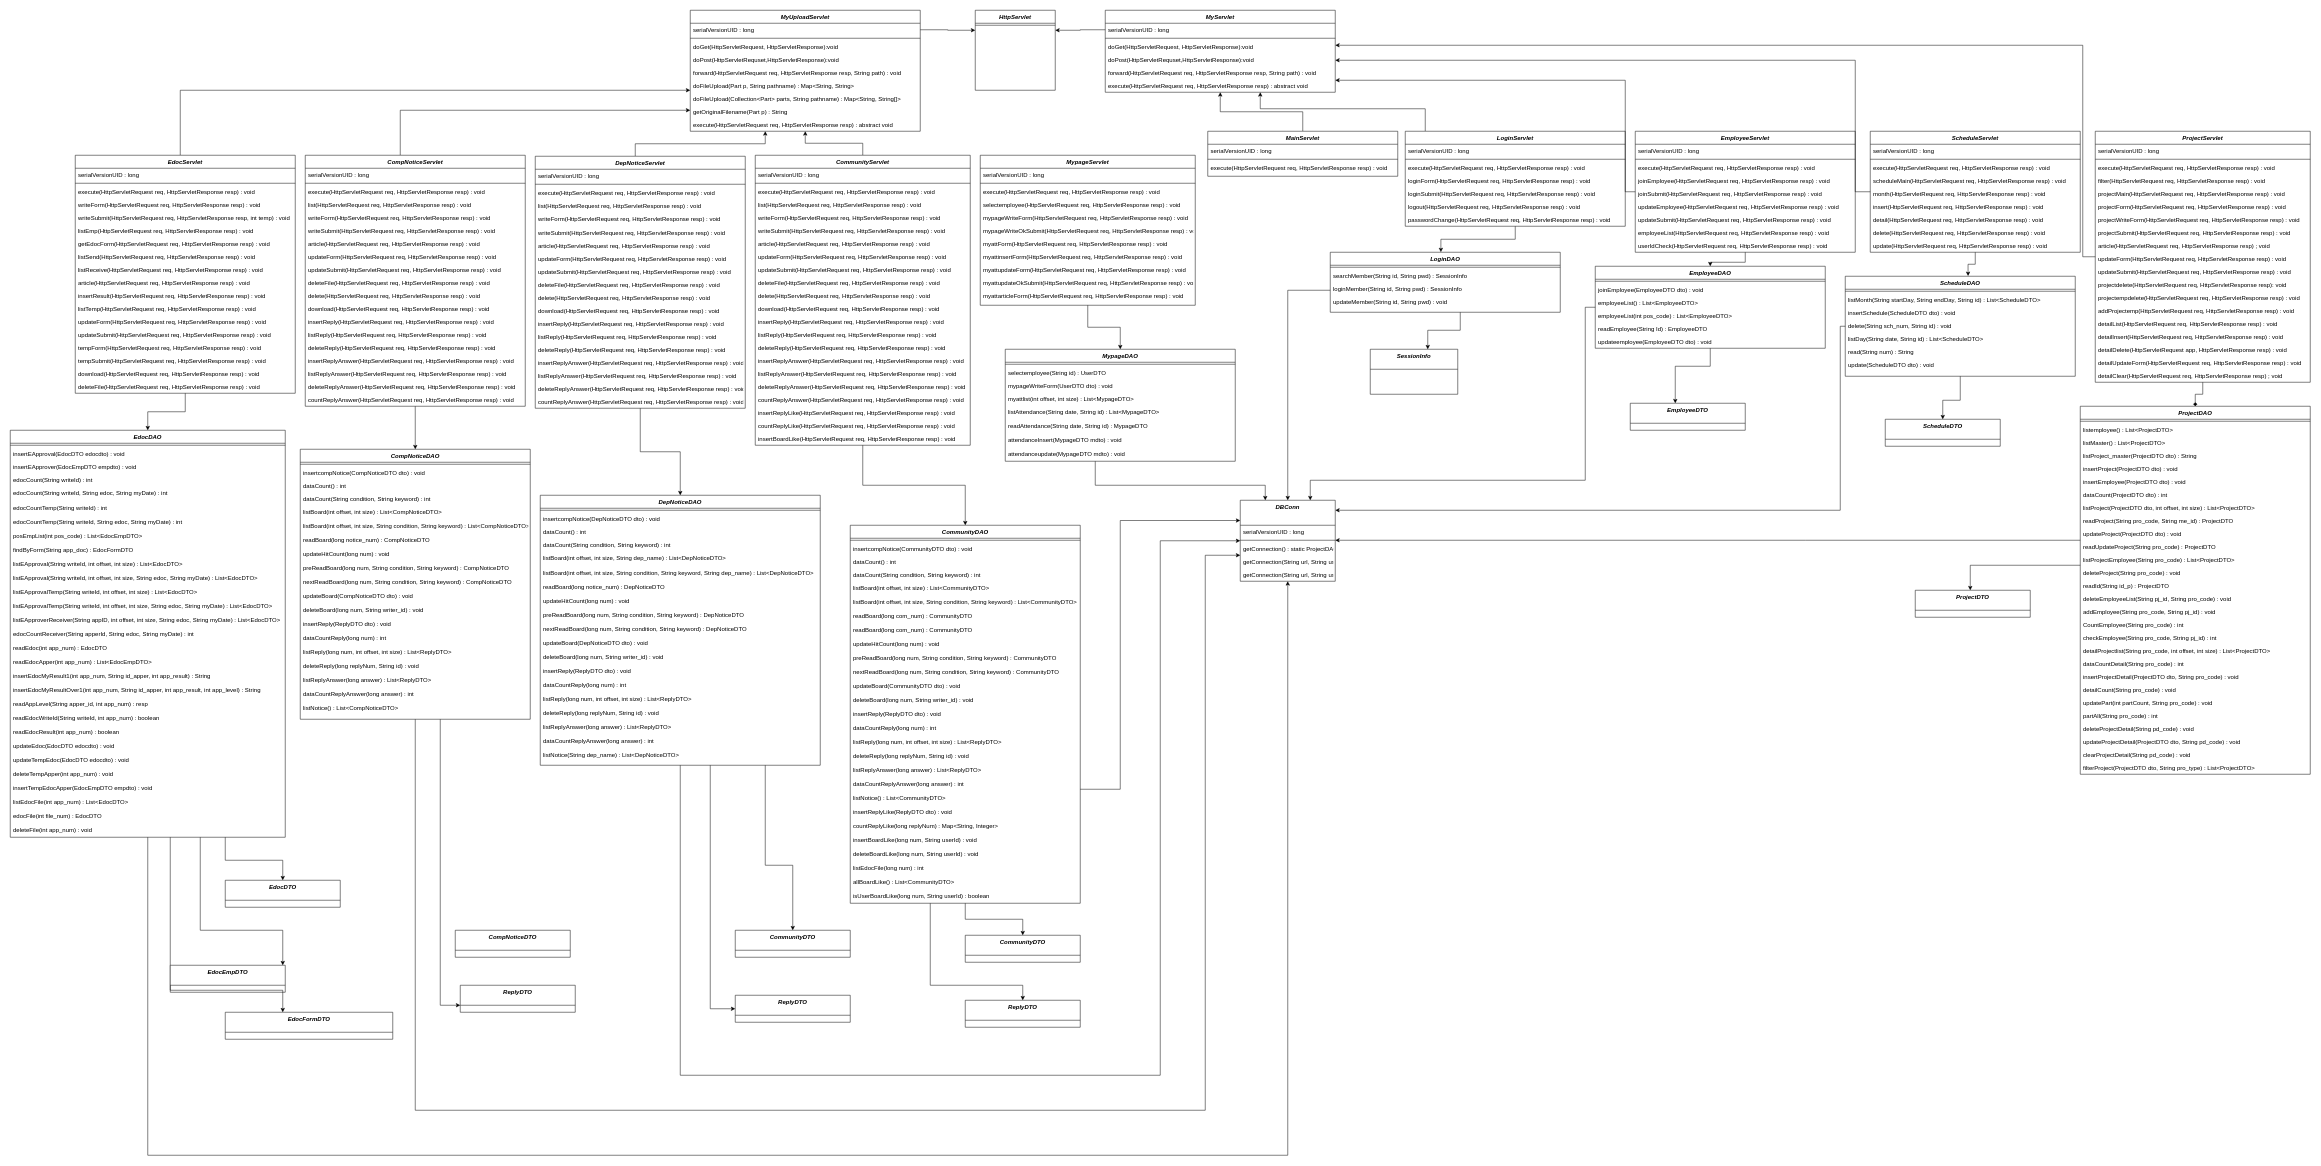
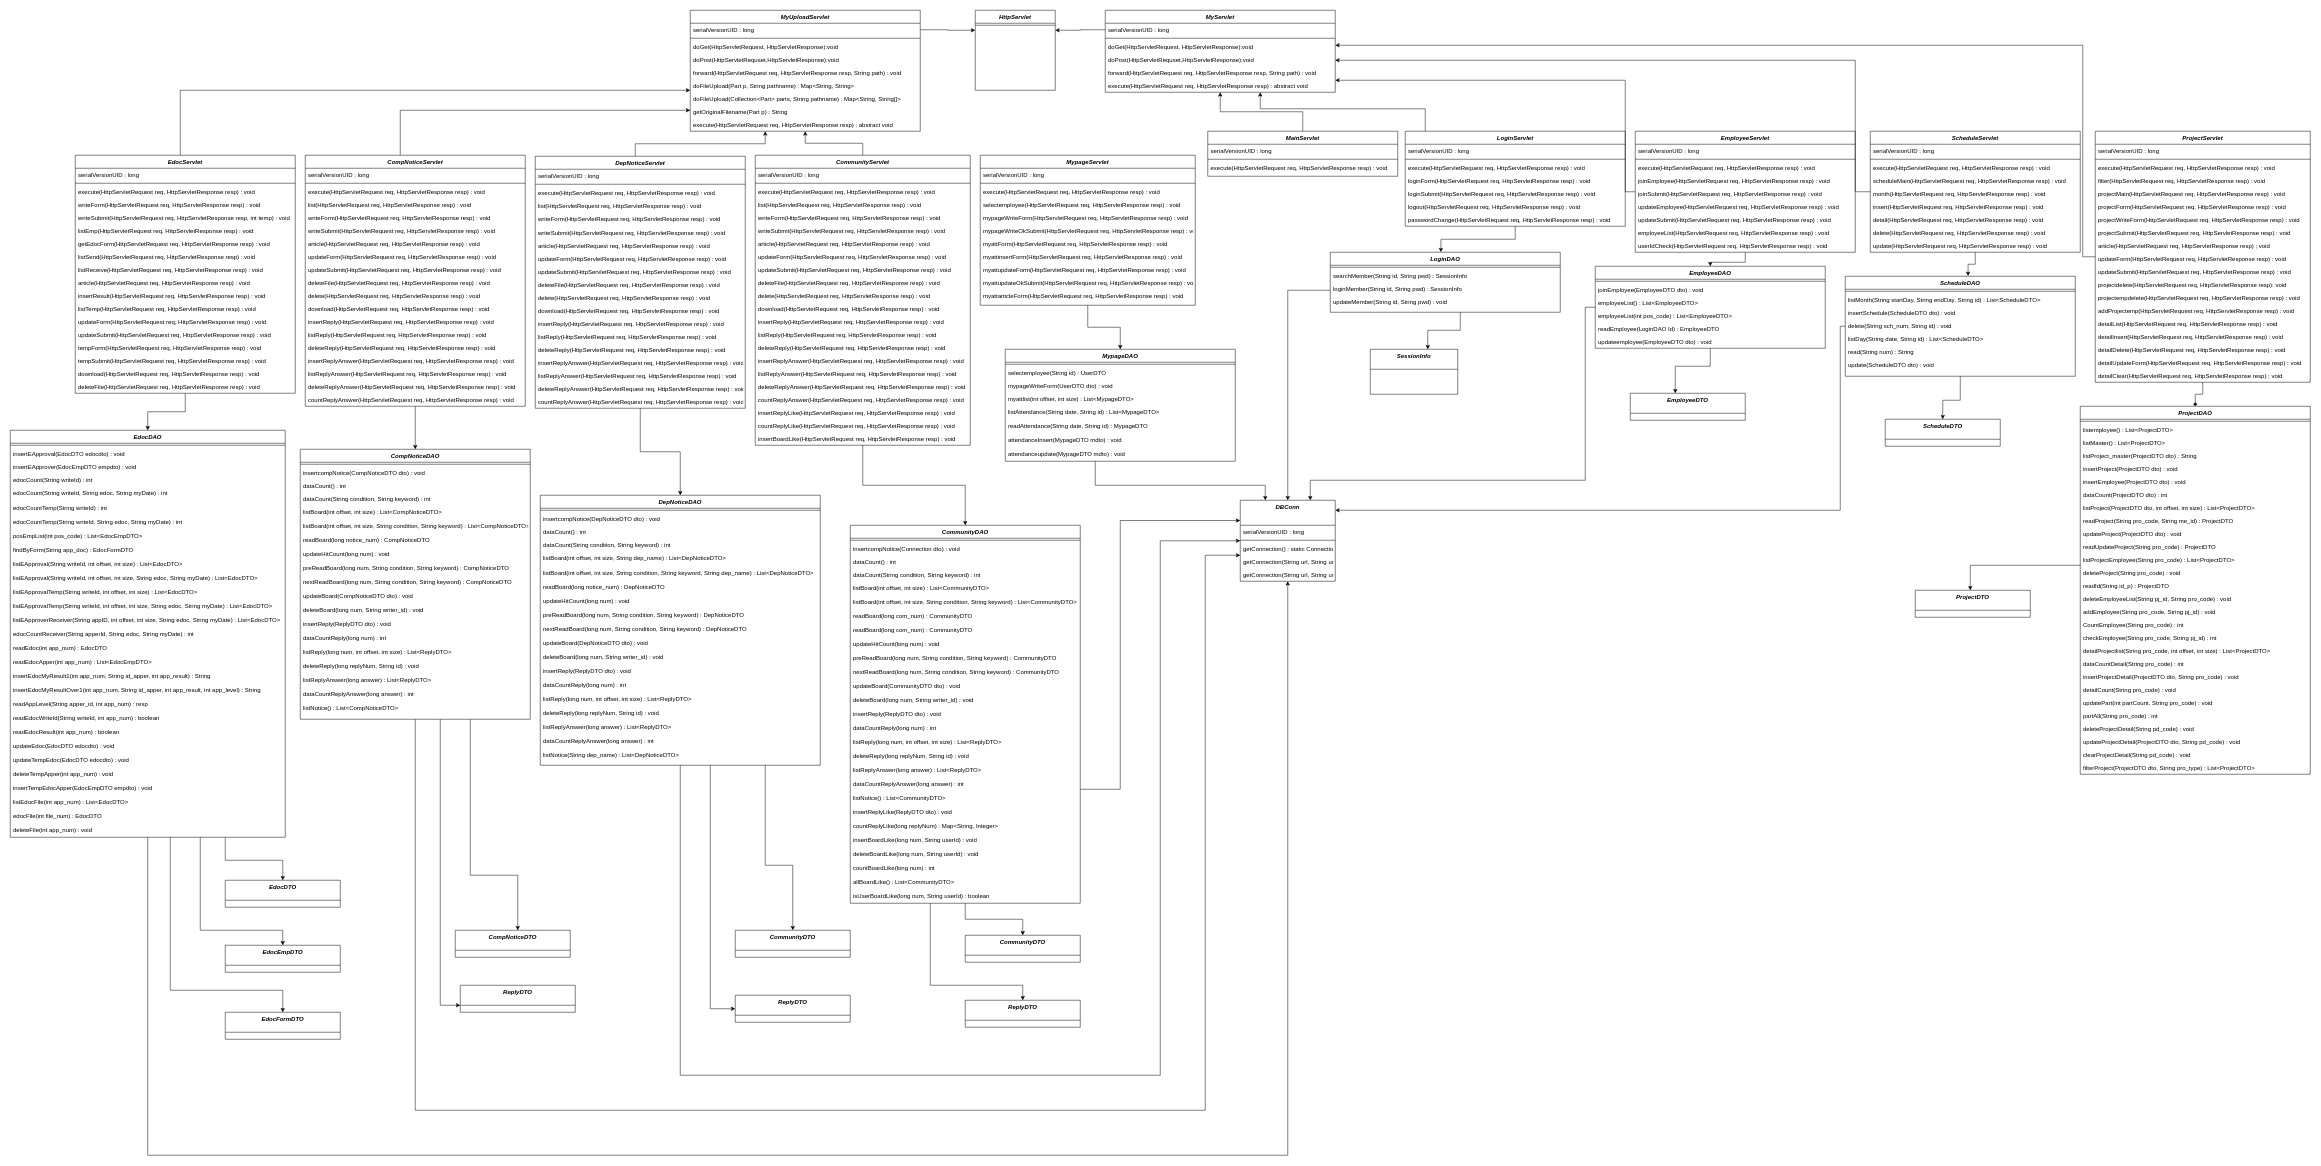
(1655, 329) -> (1659, 329)
(2204, 350) -> (2204, 350)
(1688, 417) -> (1688, 407)
(1339, 540) -> none
(916, 549) -> (912, 549)
(1298, 549) -> (1297, 549)
(892, 868) -> (898, 868)
none -> (518, 925)
(228, 979) -> (283, 959)
(309, 1026) -> (283, 1026)
